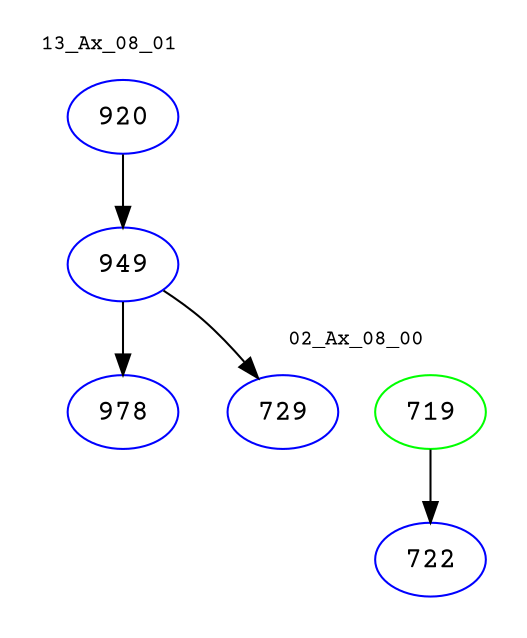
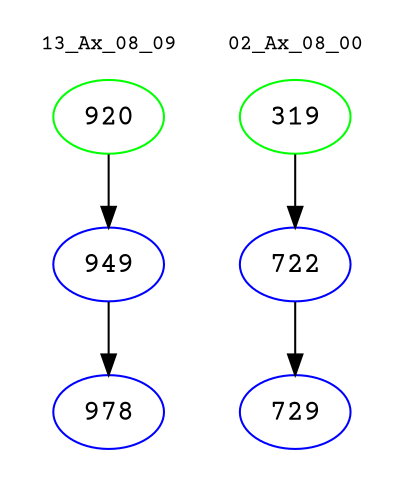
(110, 44) -> (110, 44)
(123, 117) -> (109, 117)
(224, 340) -> (295, 328)
(430, 412) -> (295, 117)
